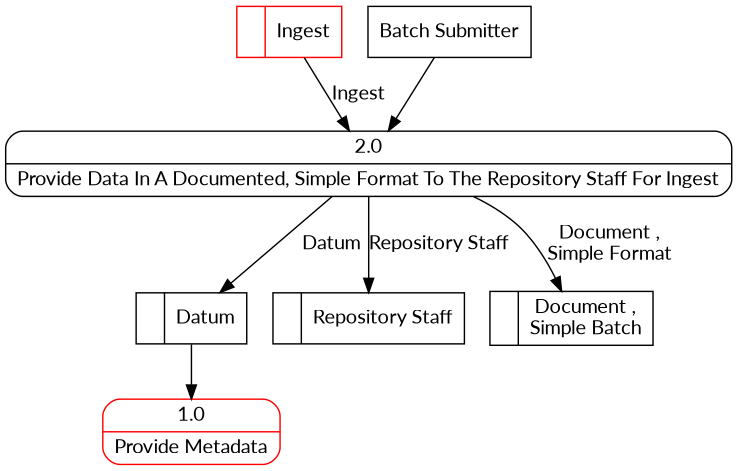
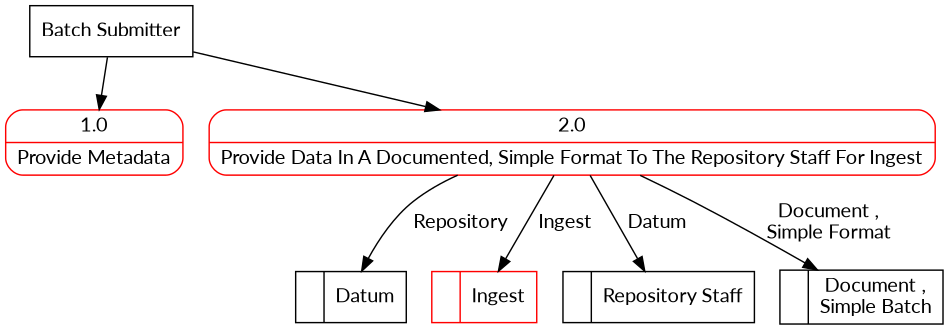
(323, 88) -> (530, 217)
(369, 164) -> (572, 143)
(332, 244) -> (461, 223)
(439, 244) -> (657, 223)
(191, 364) -> (104, 76)
